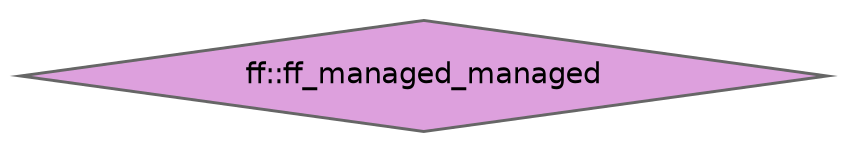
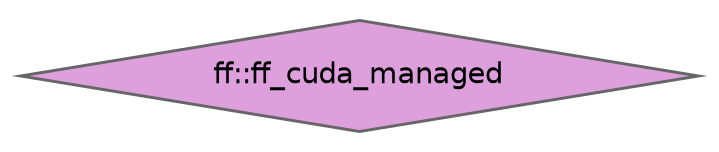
(424, 76) -> (359, 76)
